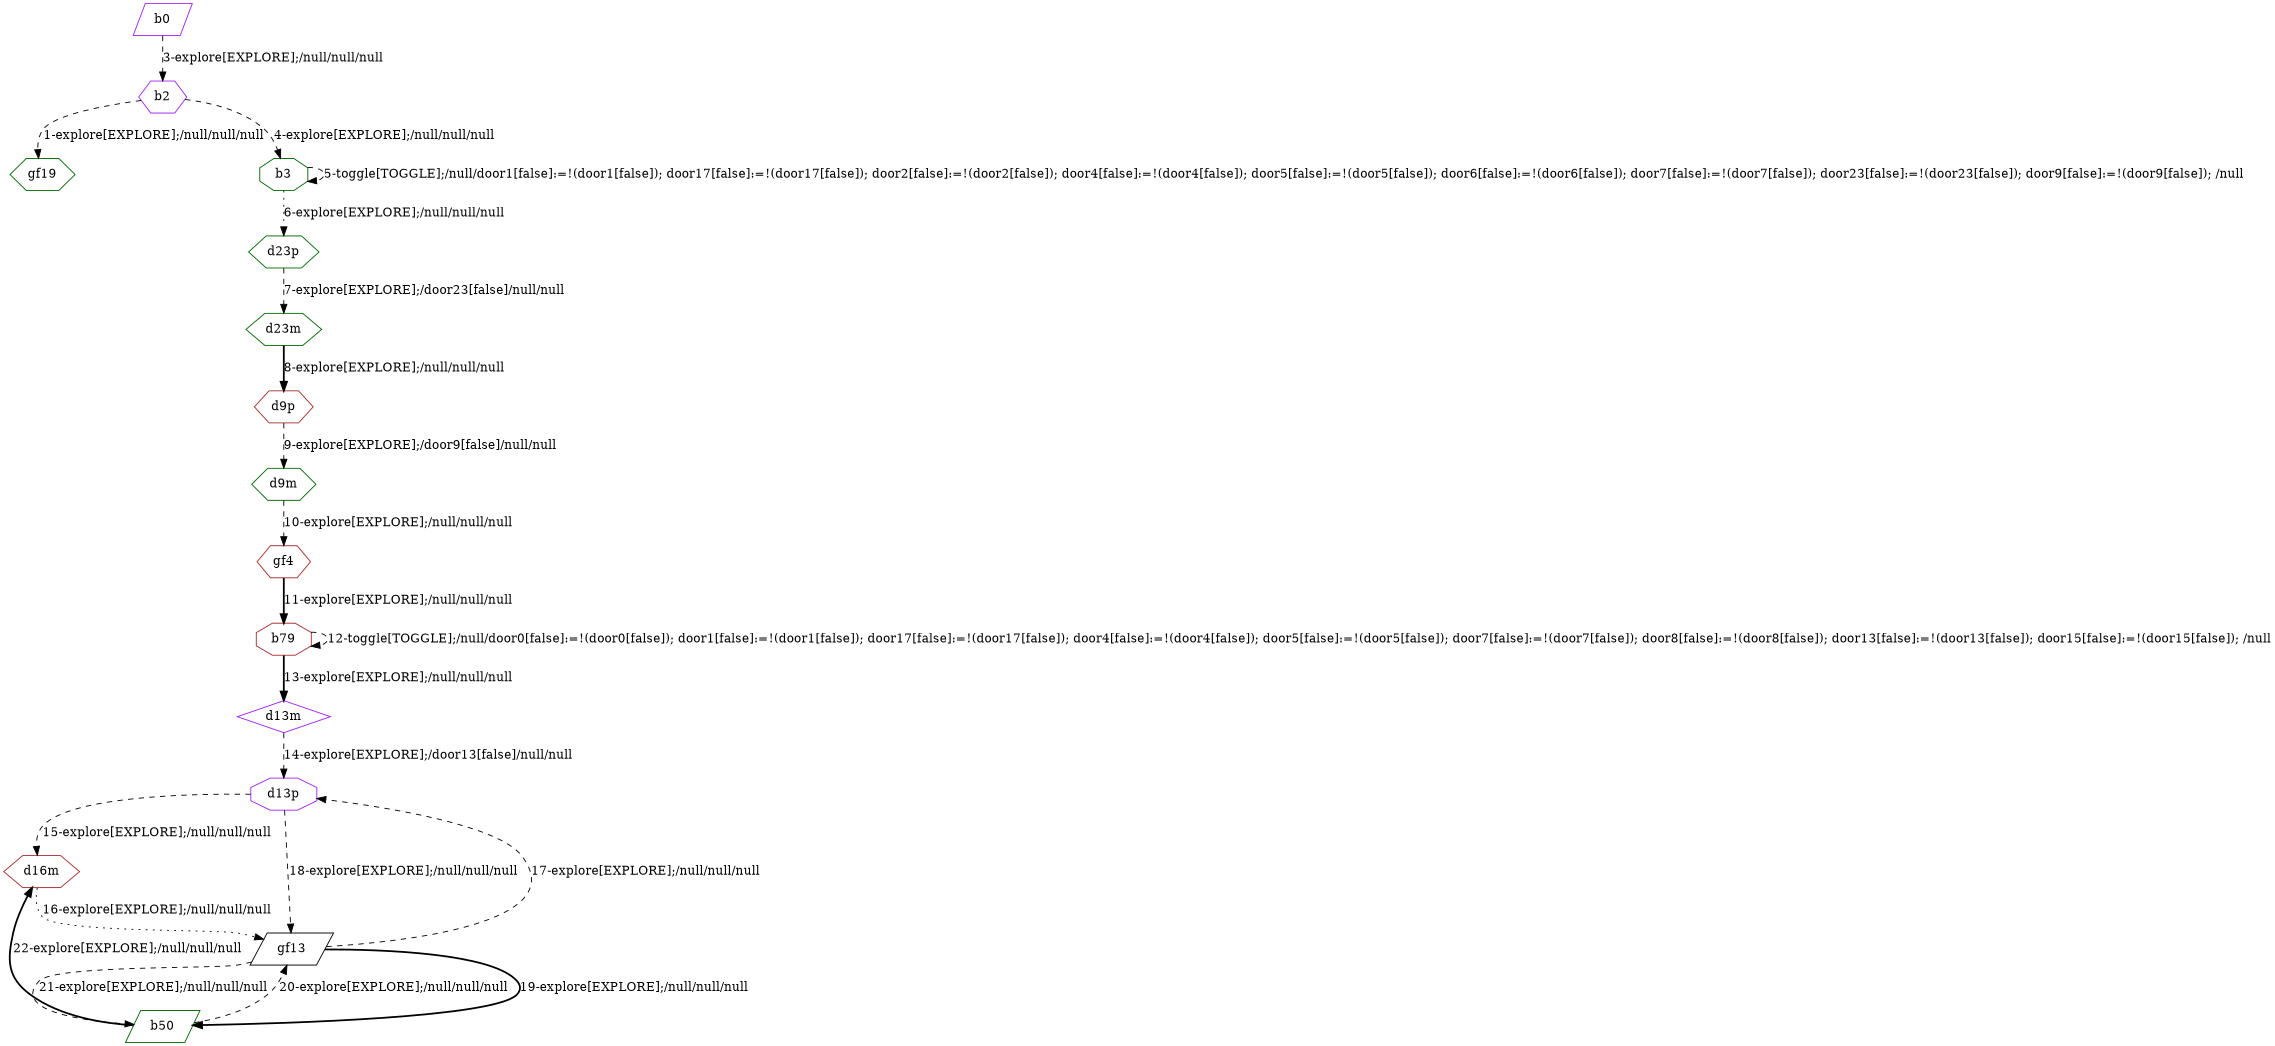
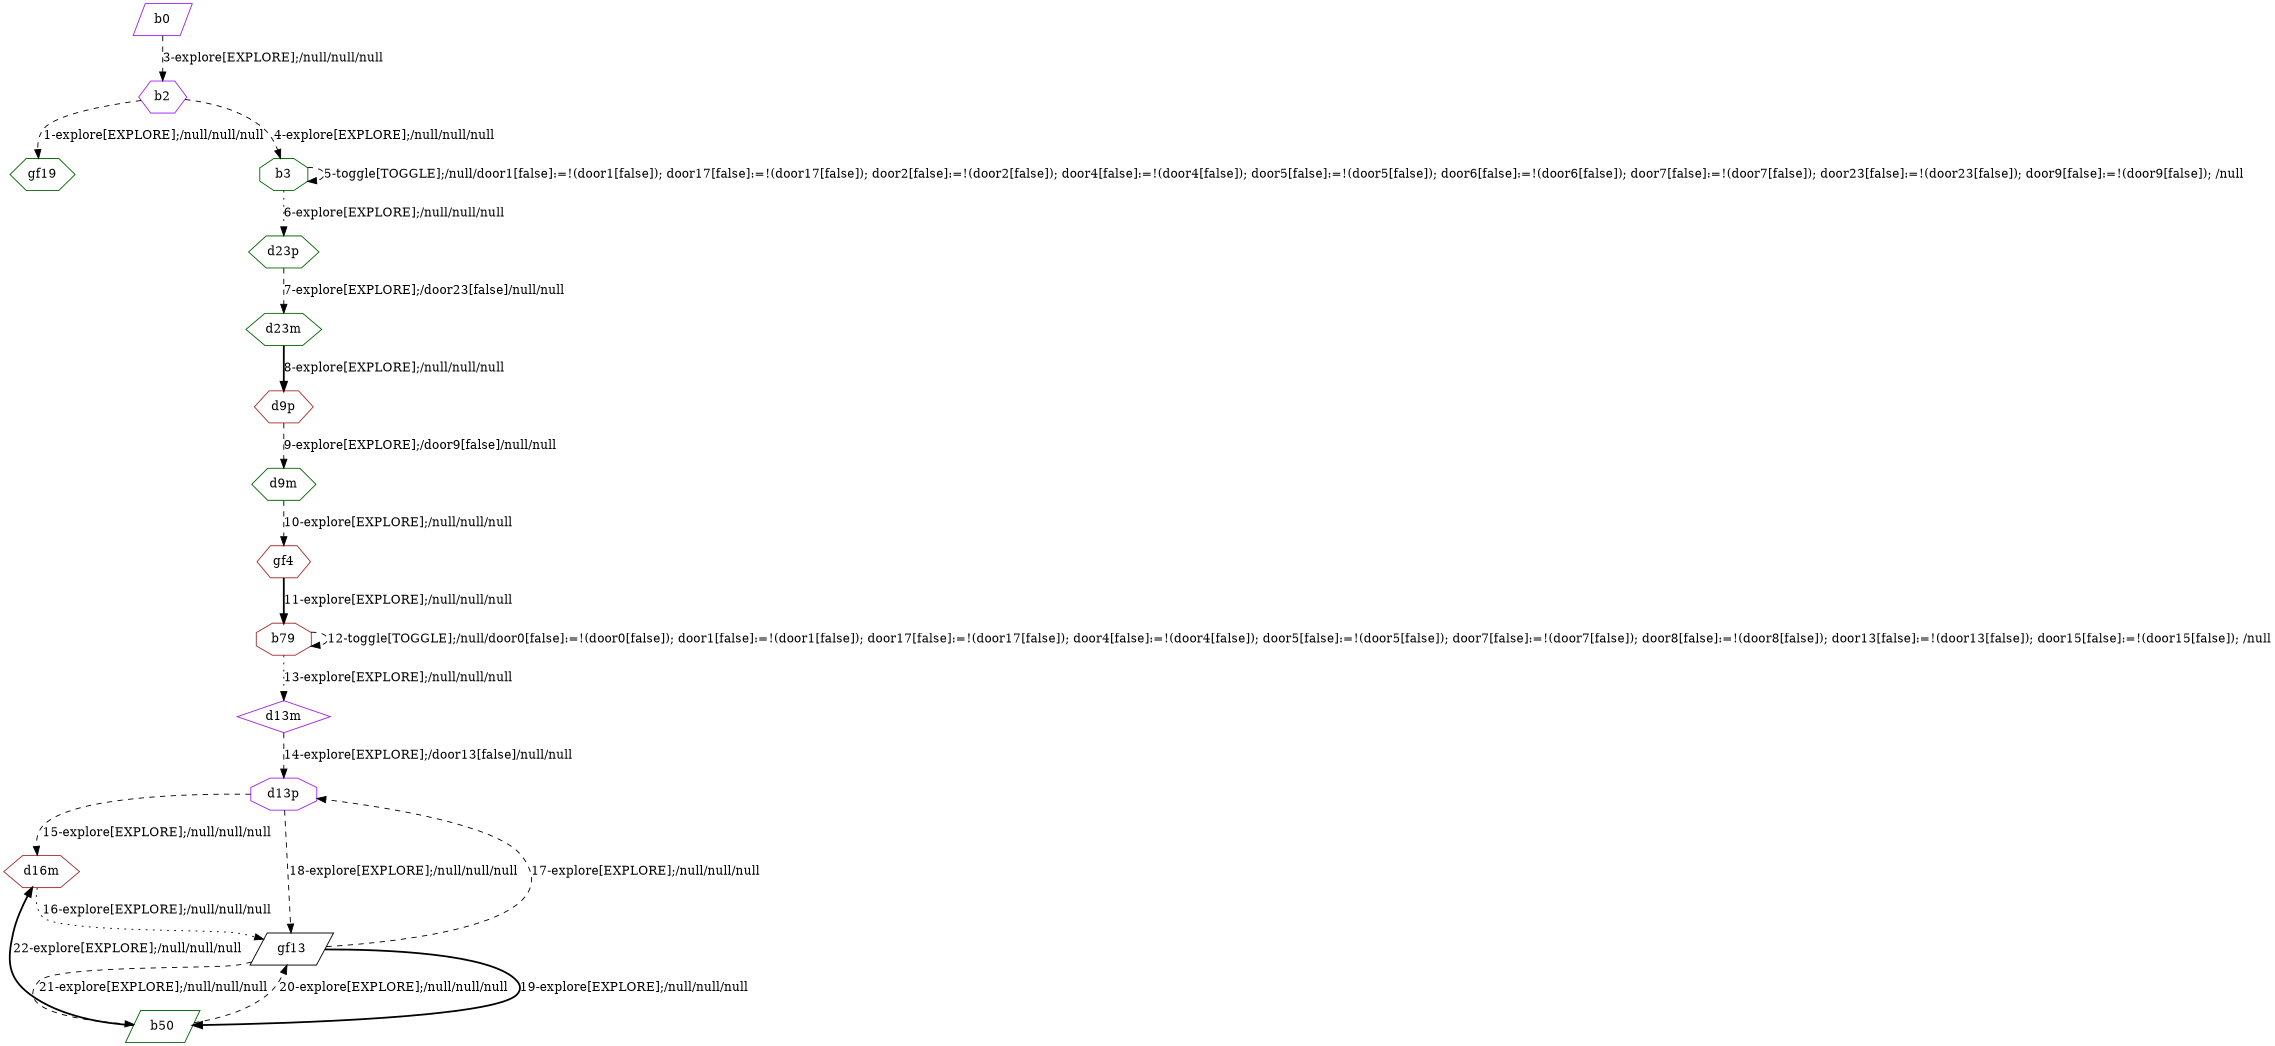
(284, 673) -> (284, 673)
